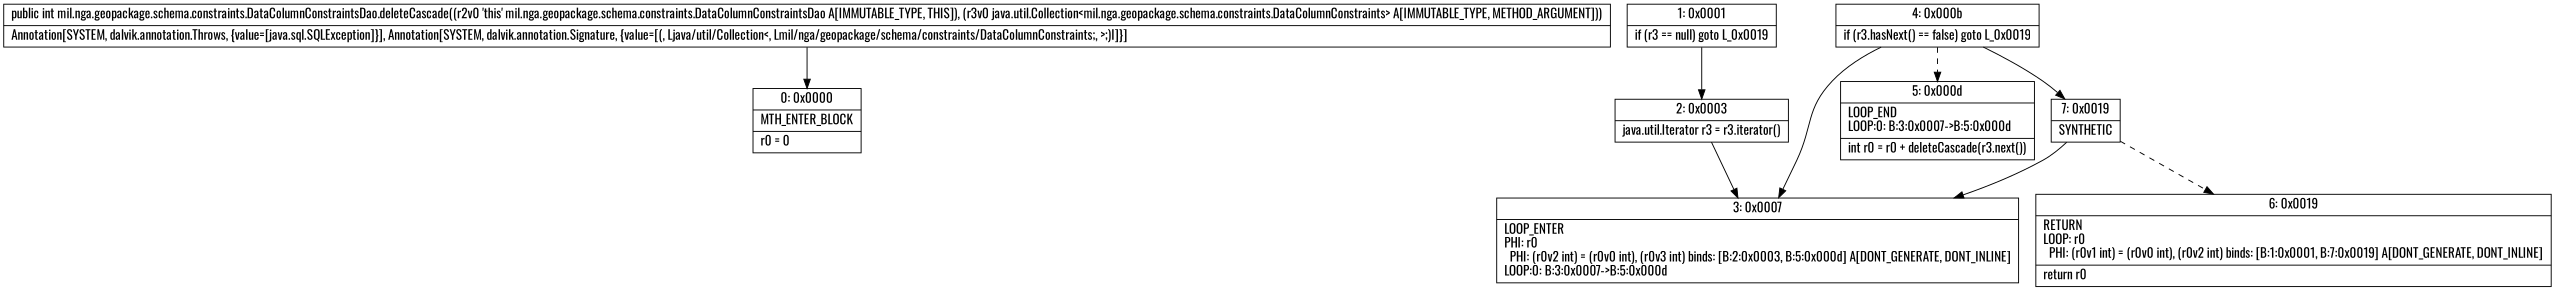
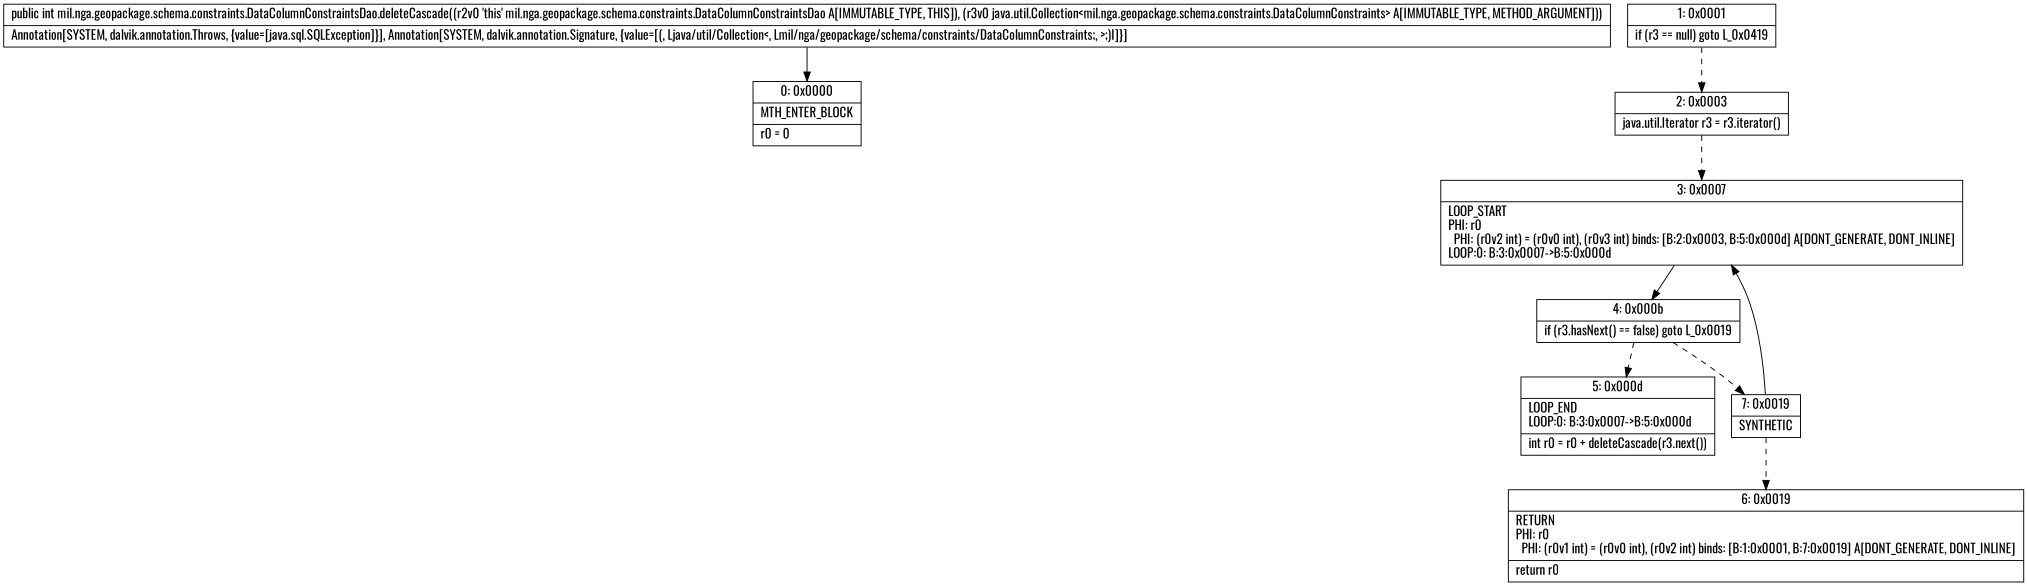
(1702, 36) -> (1702, 36)
(1702, 68) -> (1702, 65)
(2022, 68) -> (1706, 364)
(1815, 106) -> (1666, 279)
(1723, 166) -> (1702, 153)
(1534, 230) -> (1478, 212)
(2066, 240) -> (1534, 535)
